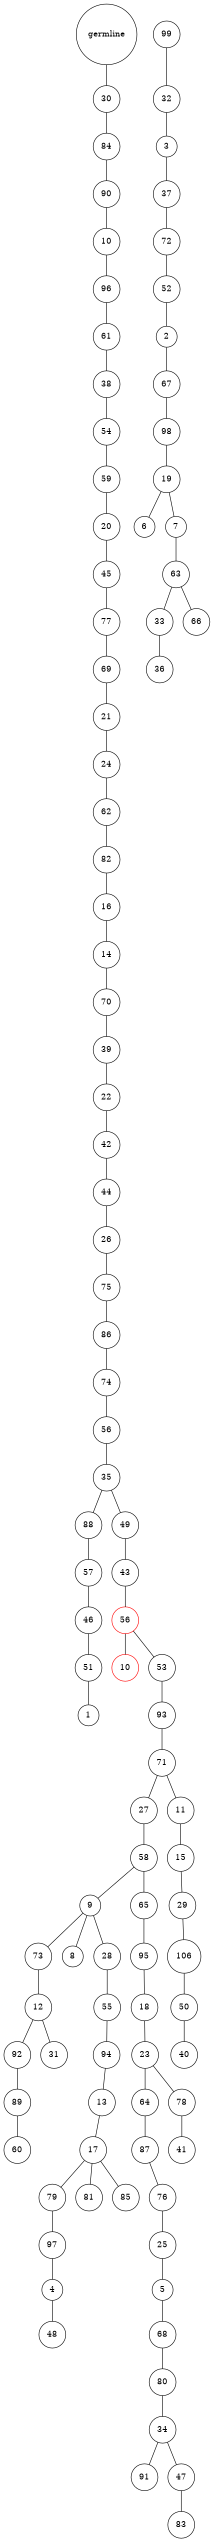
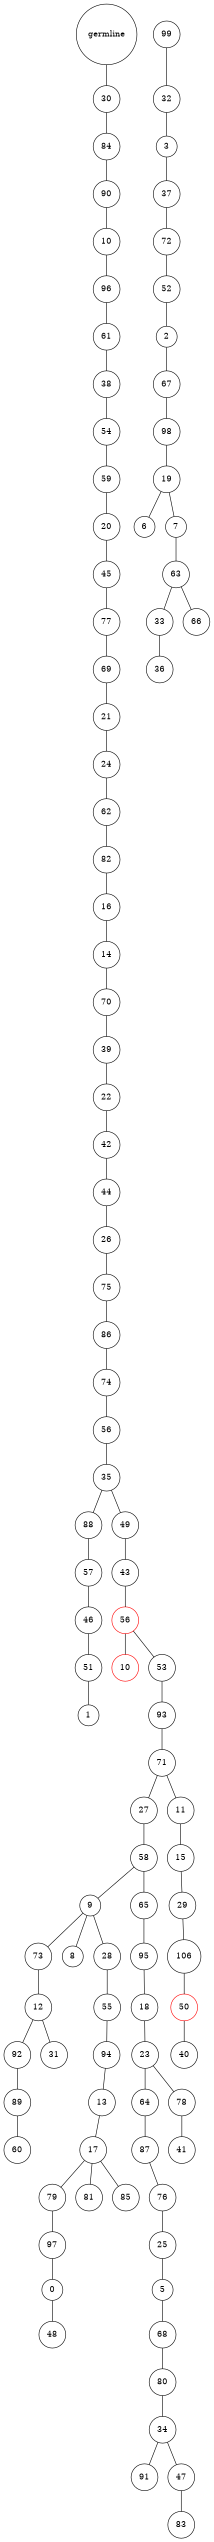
(184, 2007) -> (184, 2007)
(52, 2290) -> (52, 2290)
